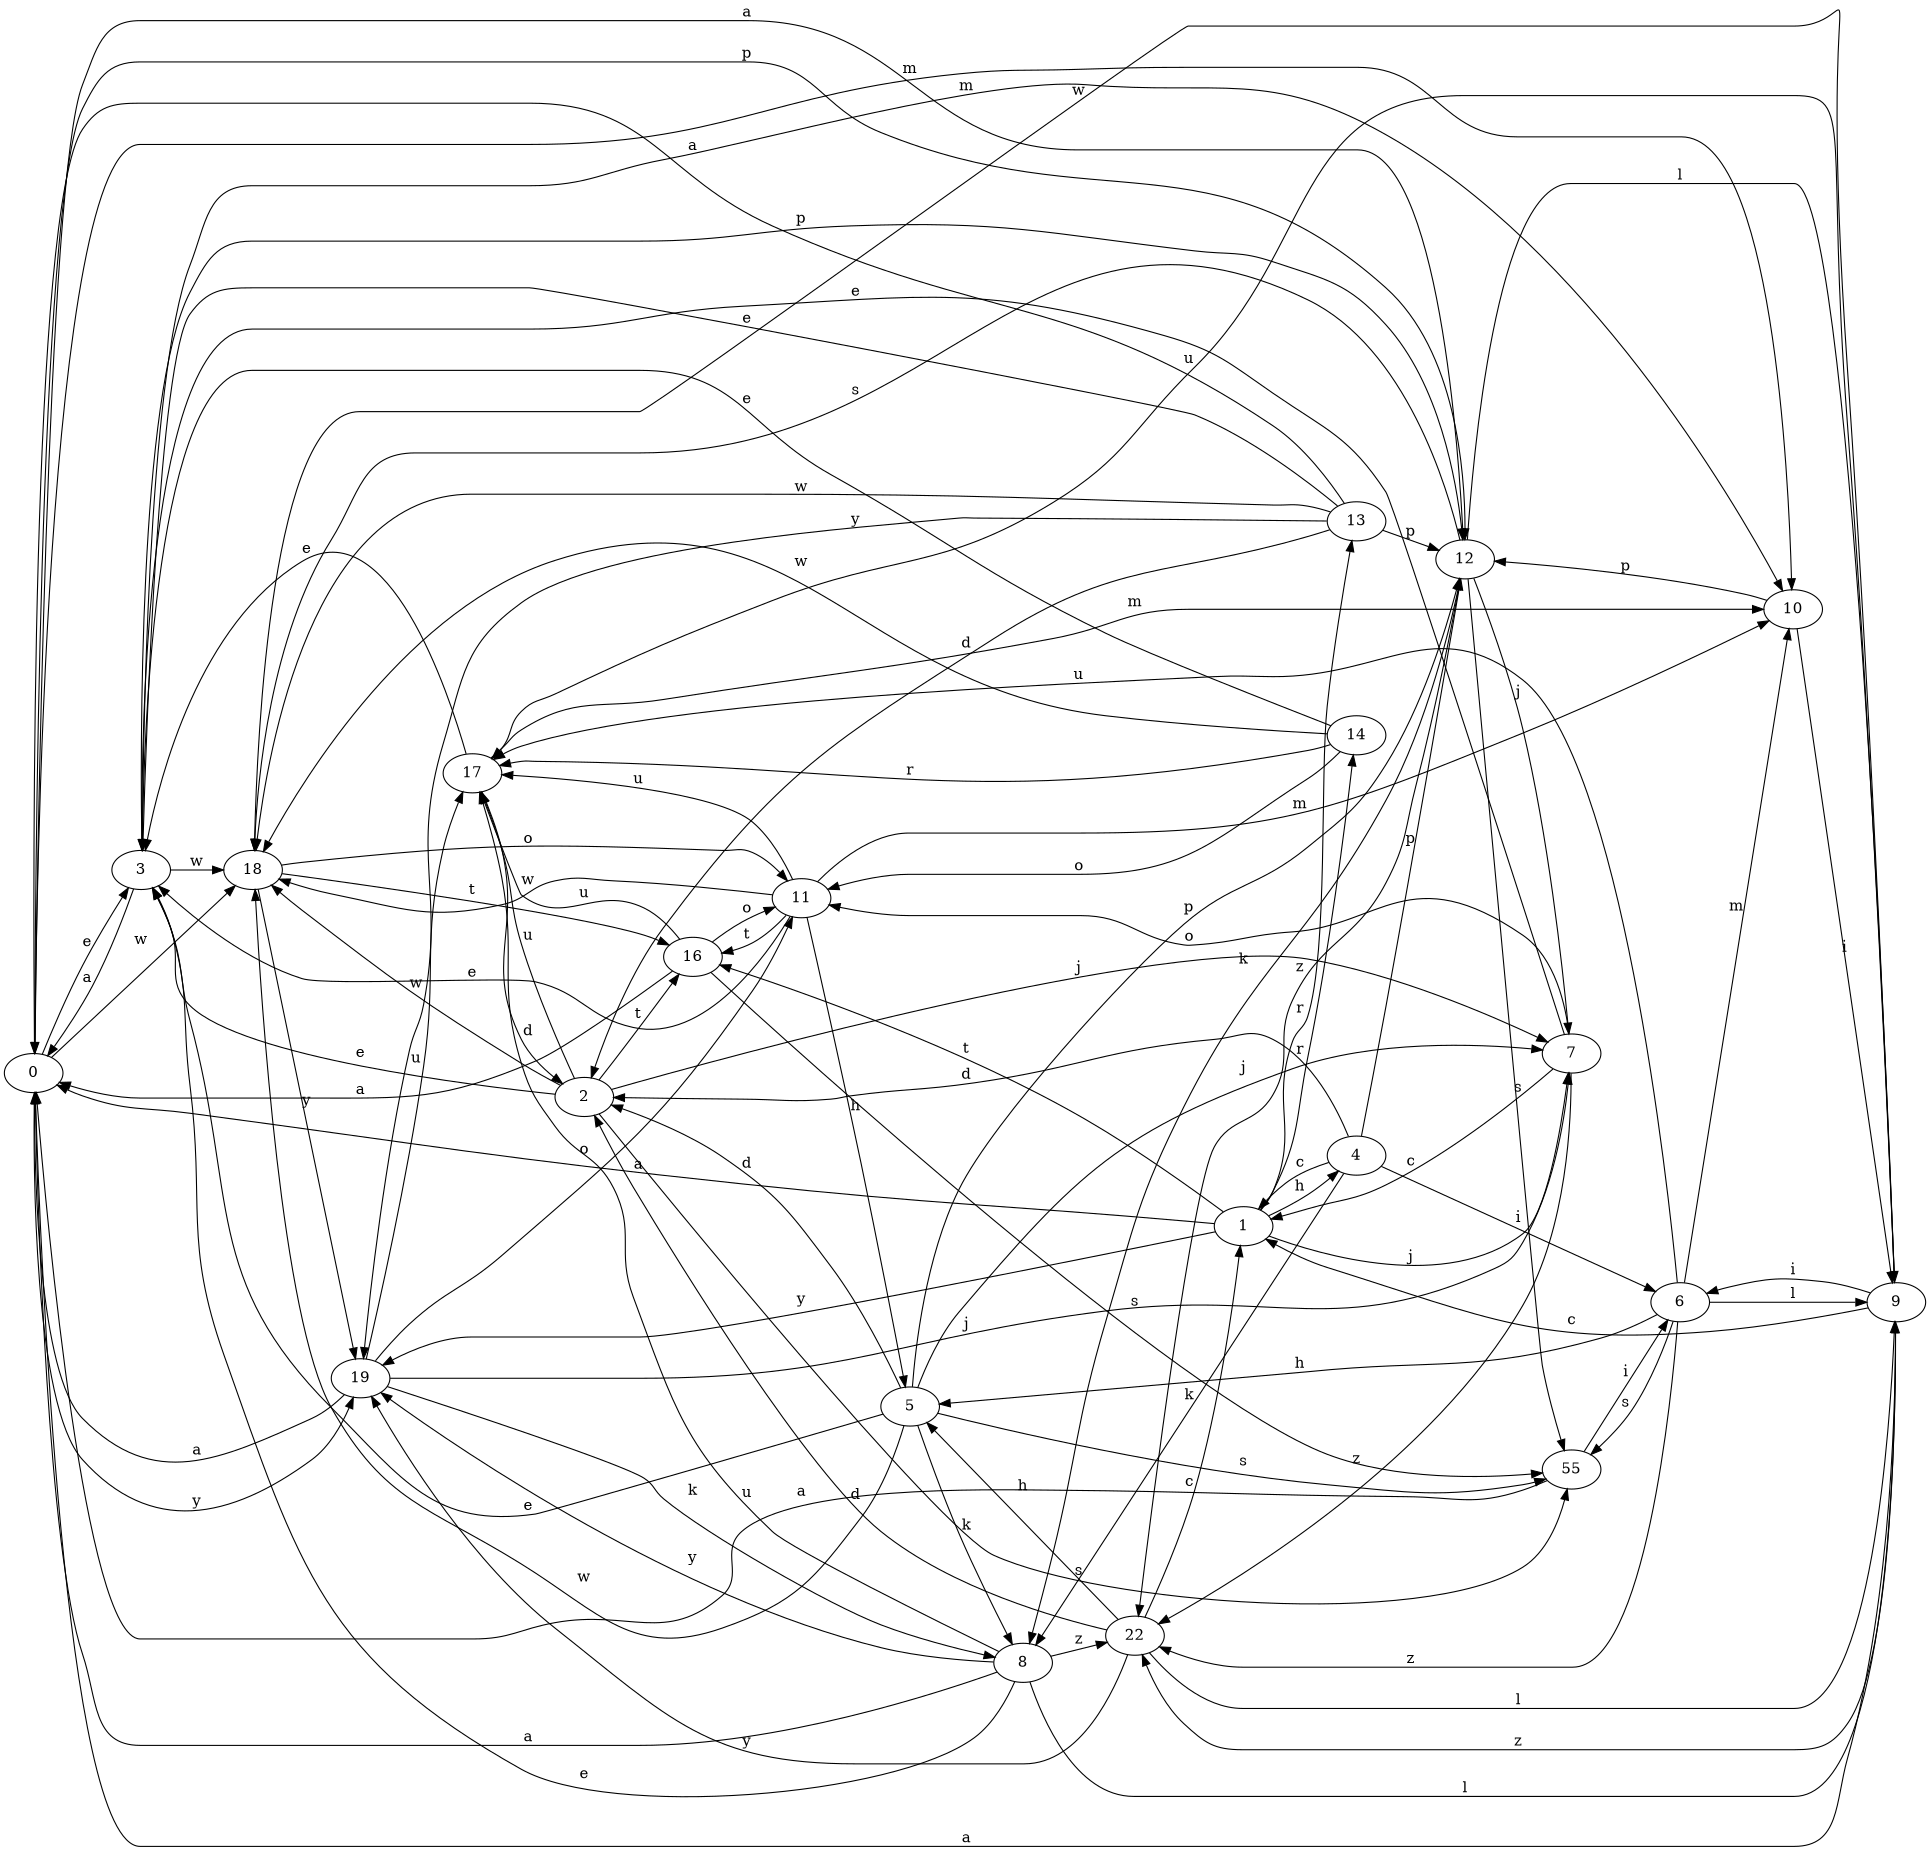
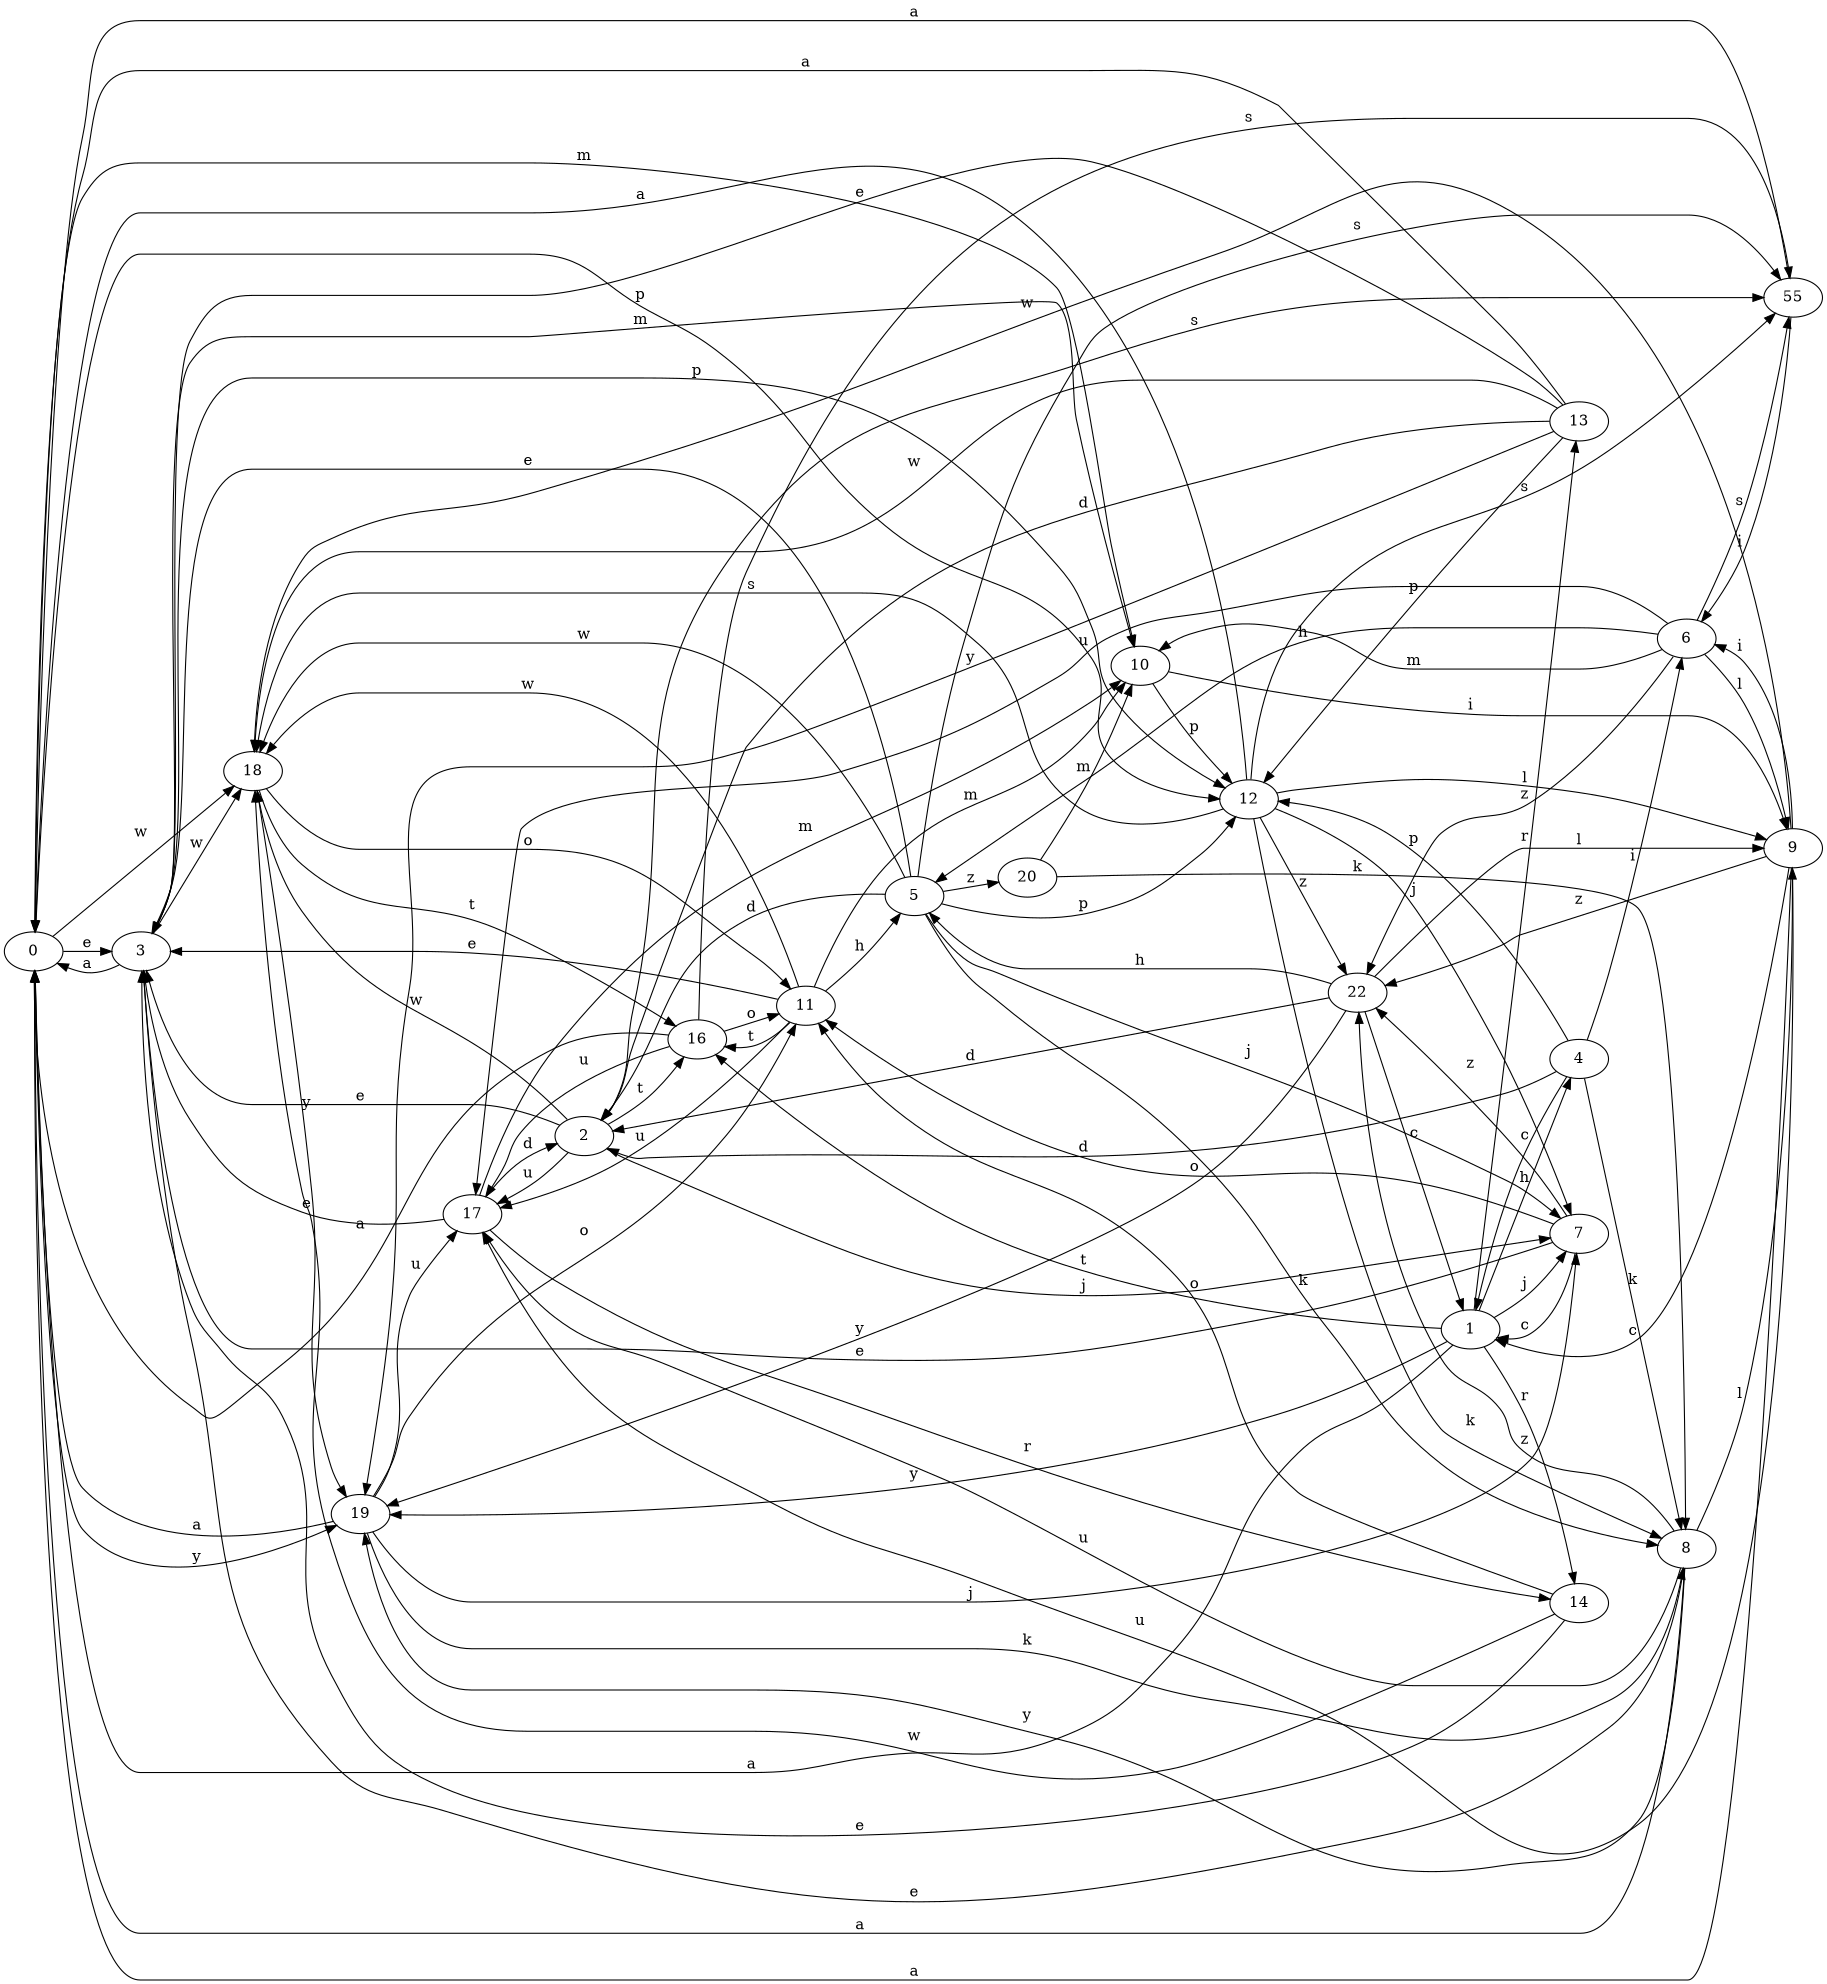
(921, 780) -> (998, 1456)
none -> (1027, 878)
